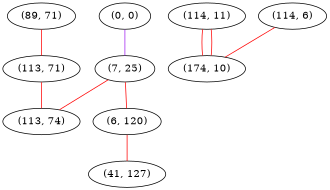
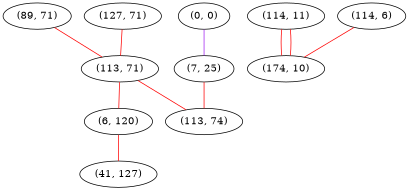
none -> (123, 16)
(126, 95) -> (119, 95)
